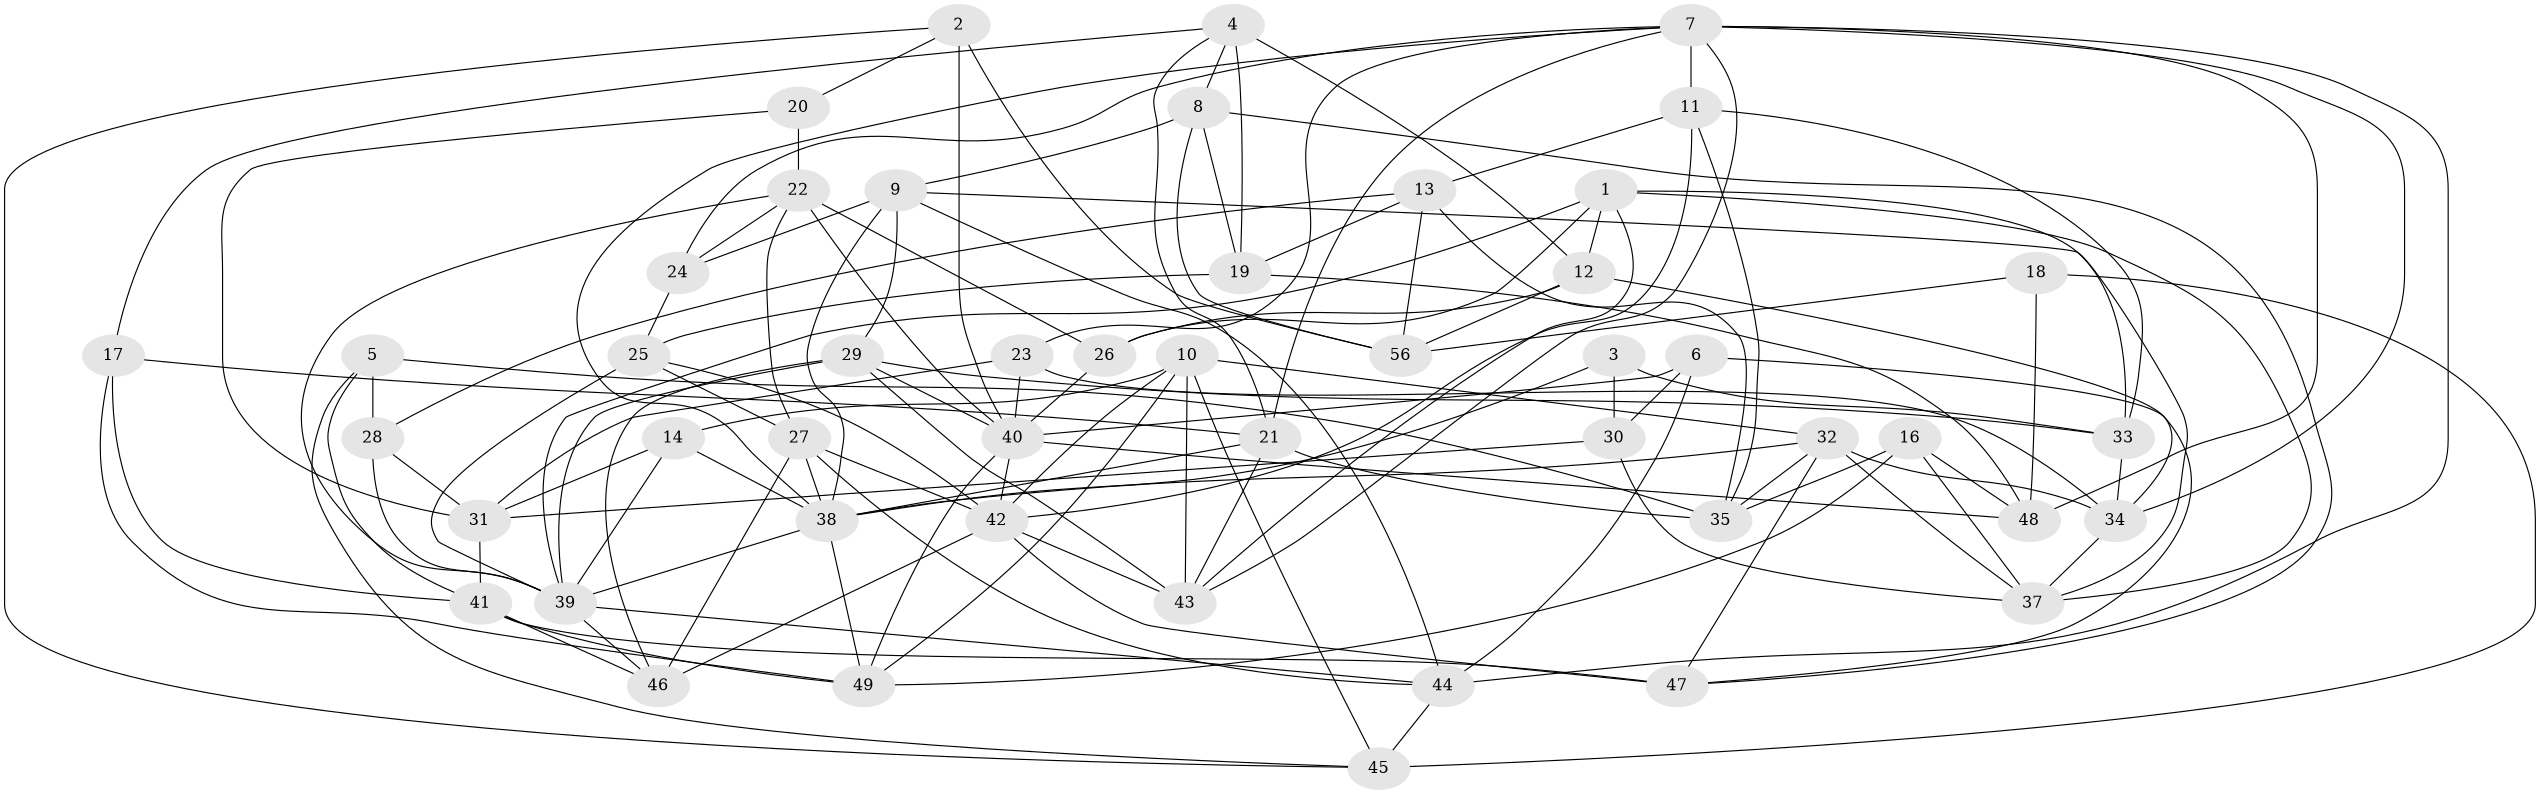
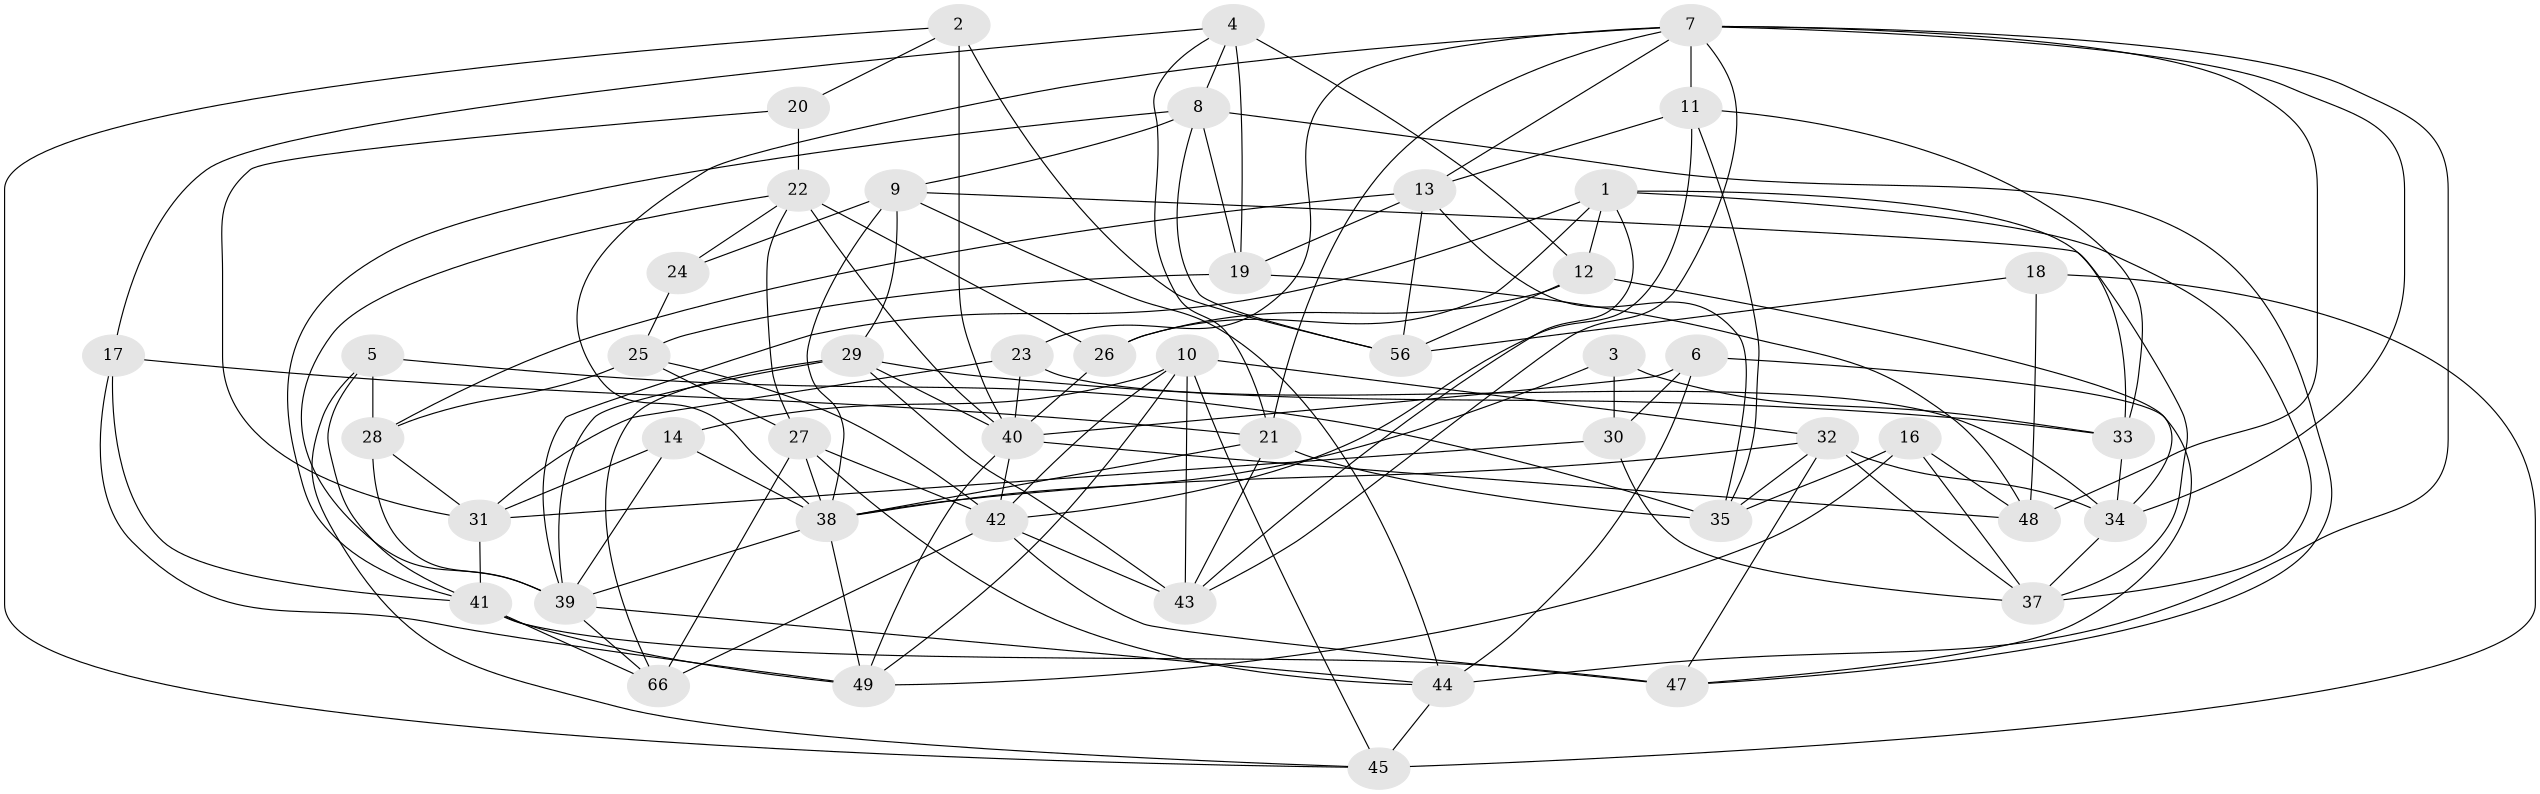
(1148, 90) -> (1558, 108)
none -> (542, 202)
(459, 476) -> (506, 397)
(659, 686) -> (659, 686)
